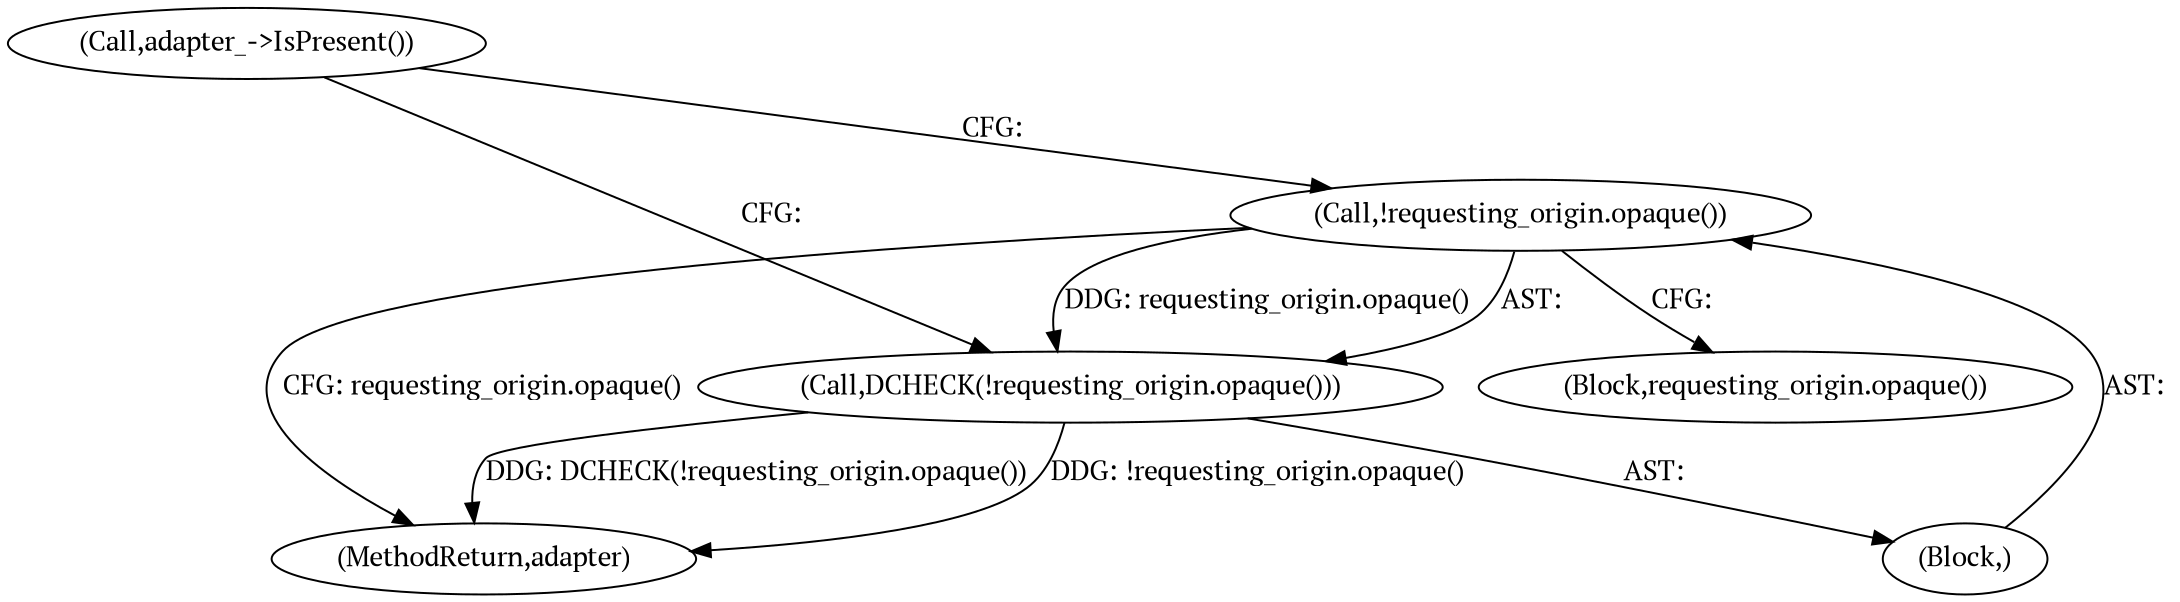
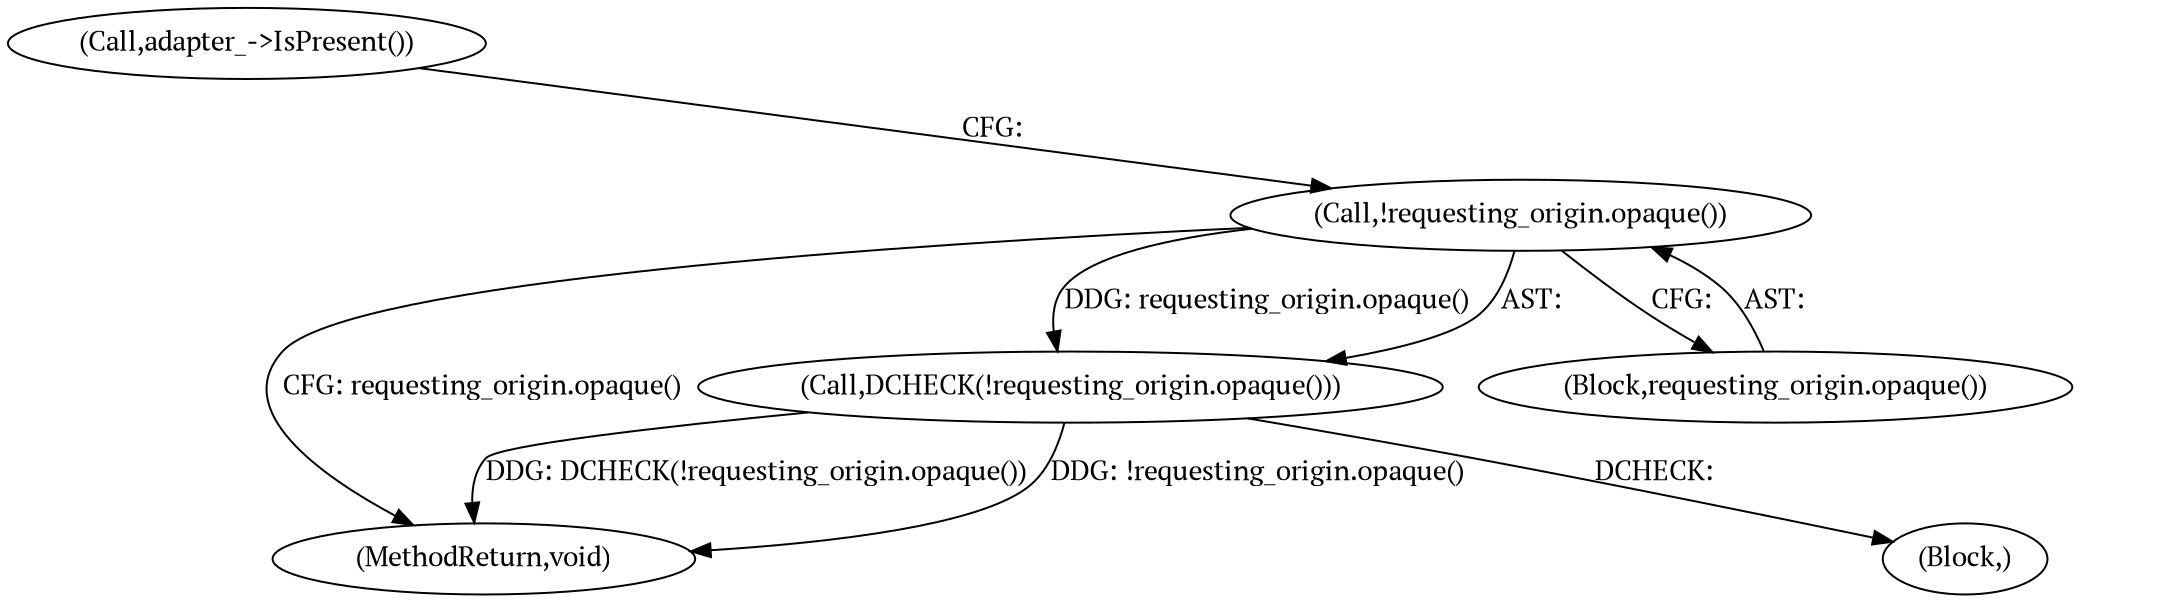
(648, 211) -> none
(2030, 311) -> (1727, 293)
(1658, 473) -> (1658, 473)
(484, 559) -> (484, 559)
